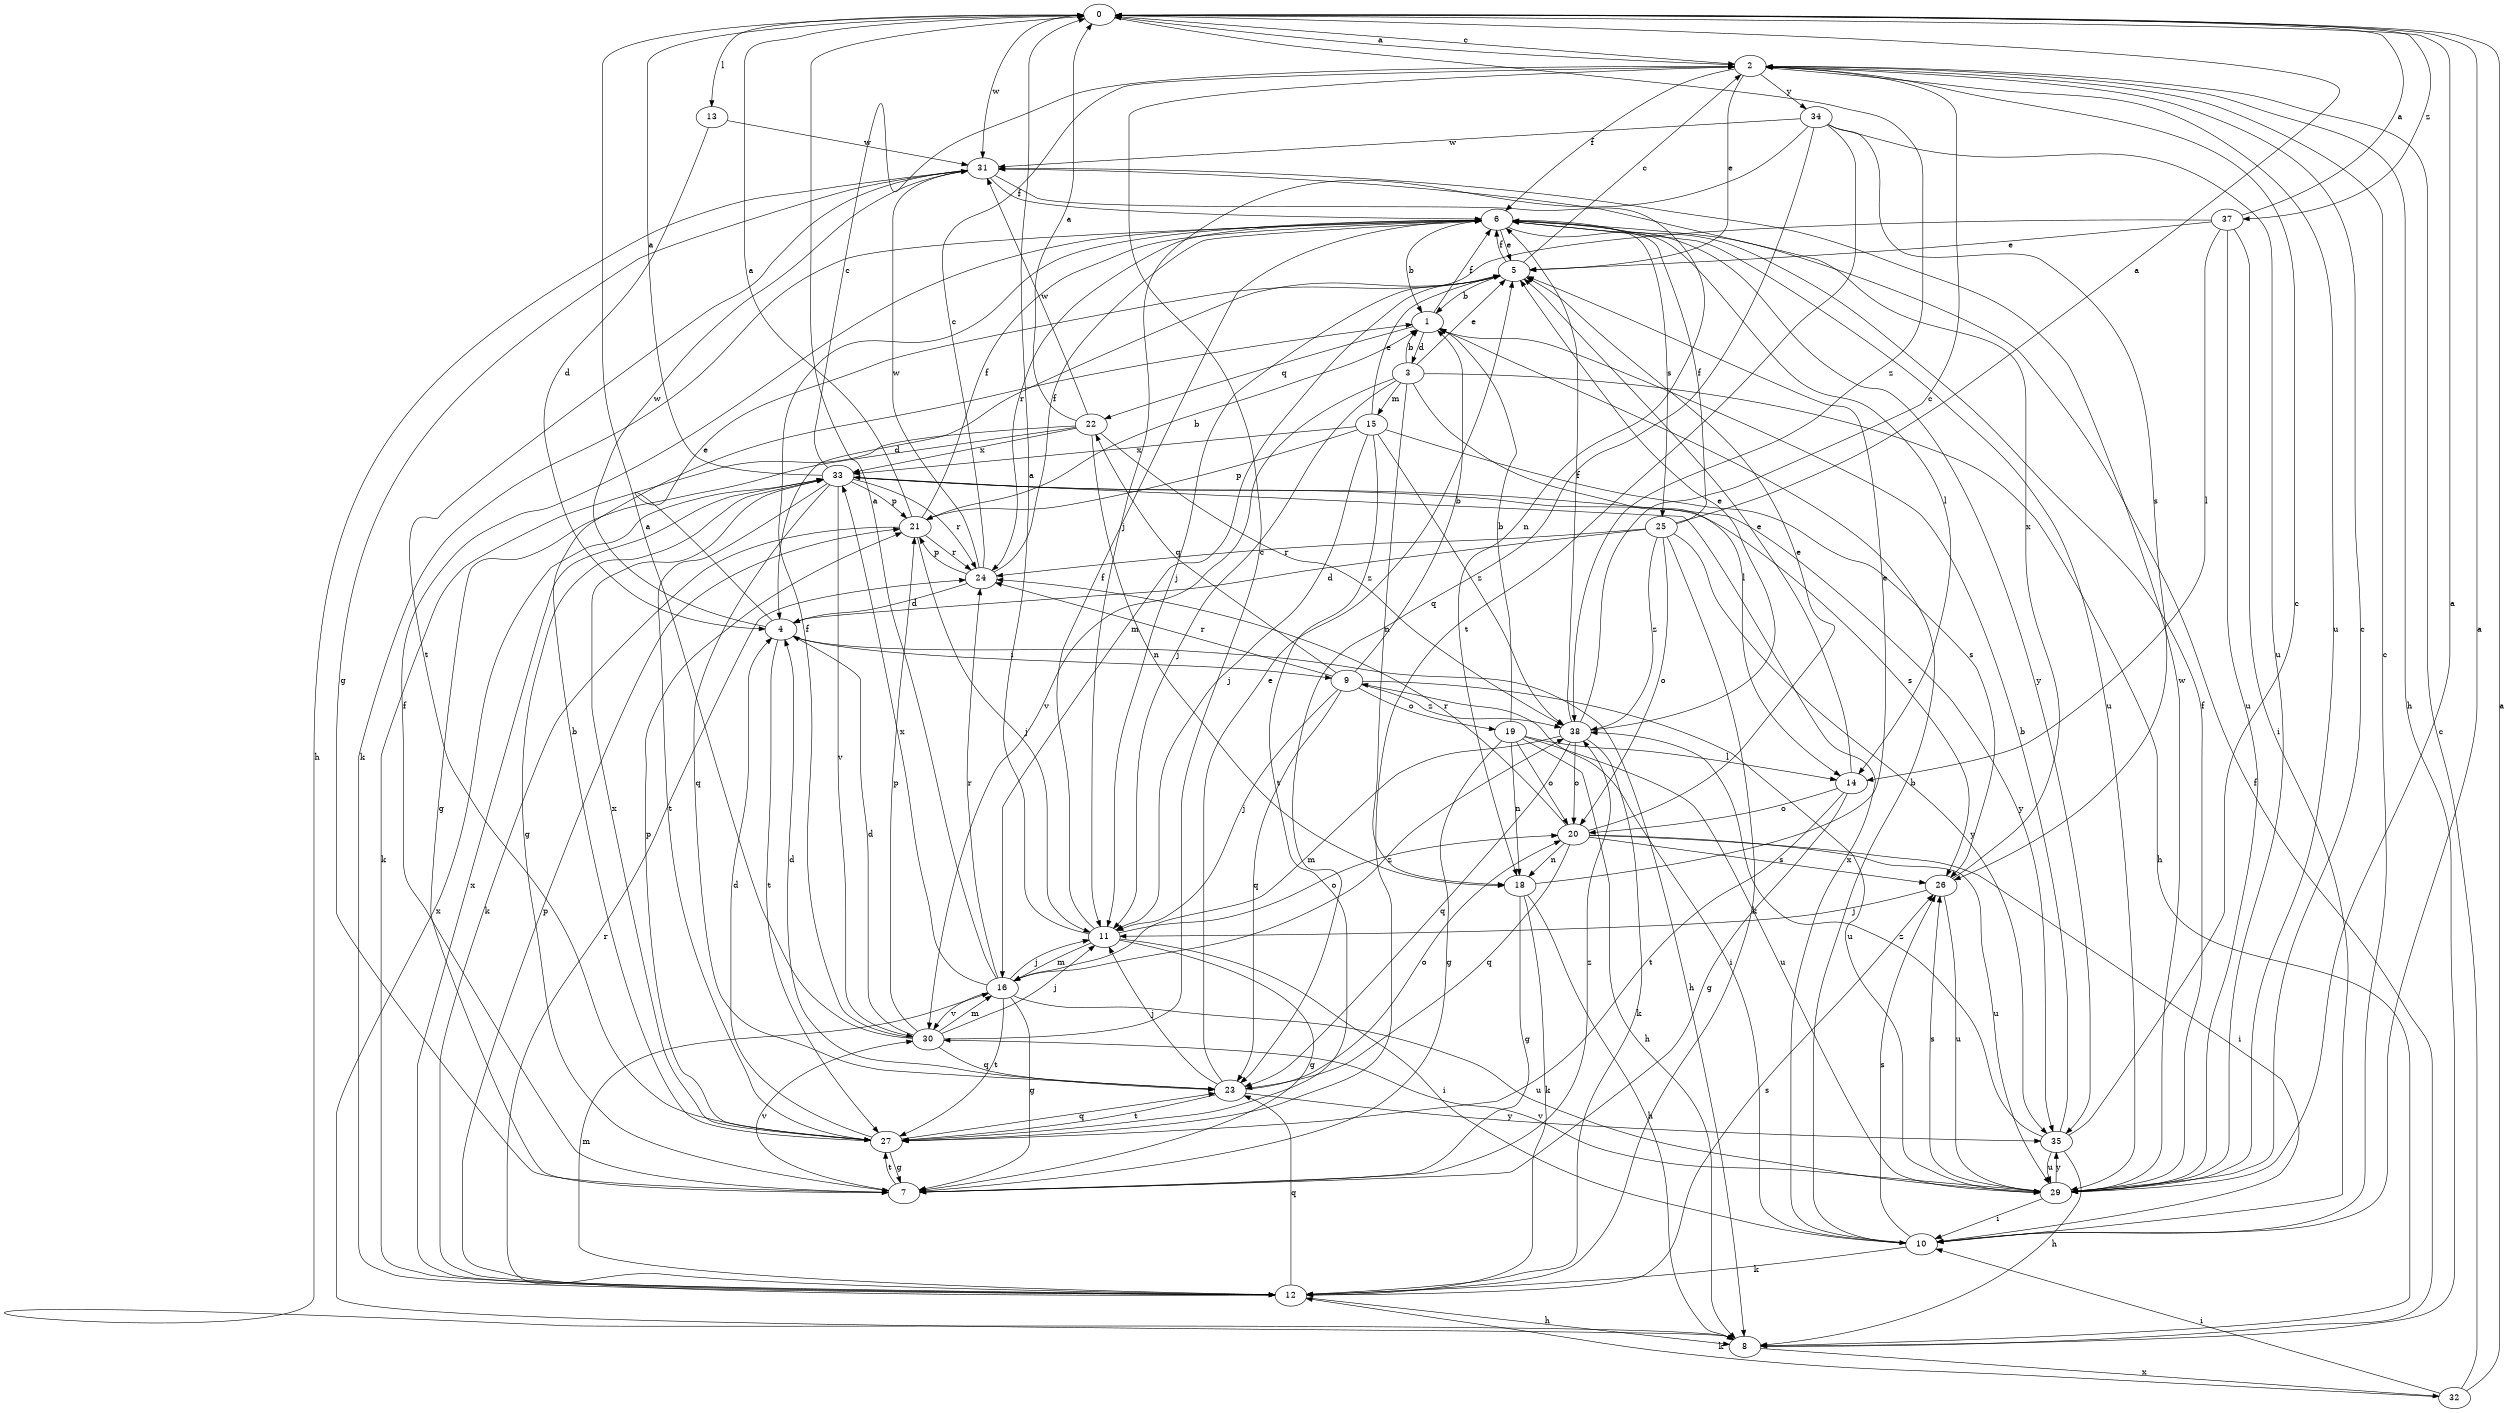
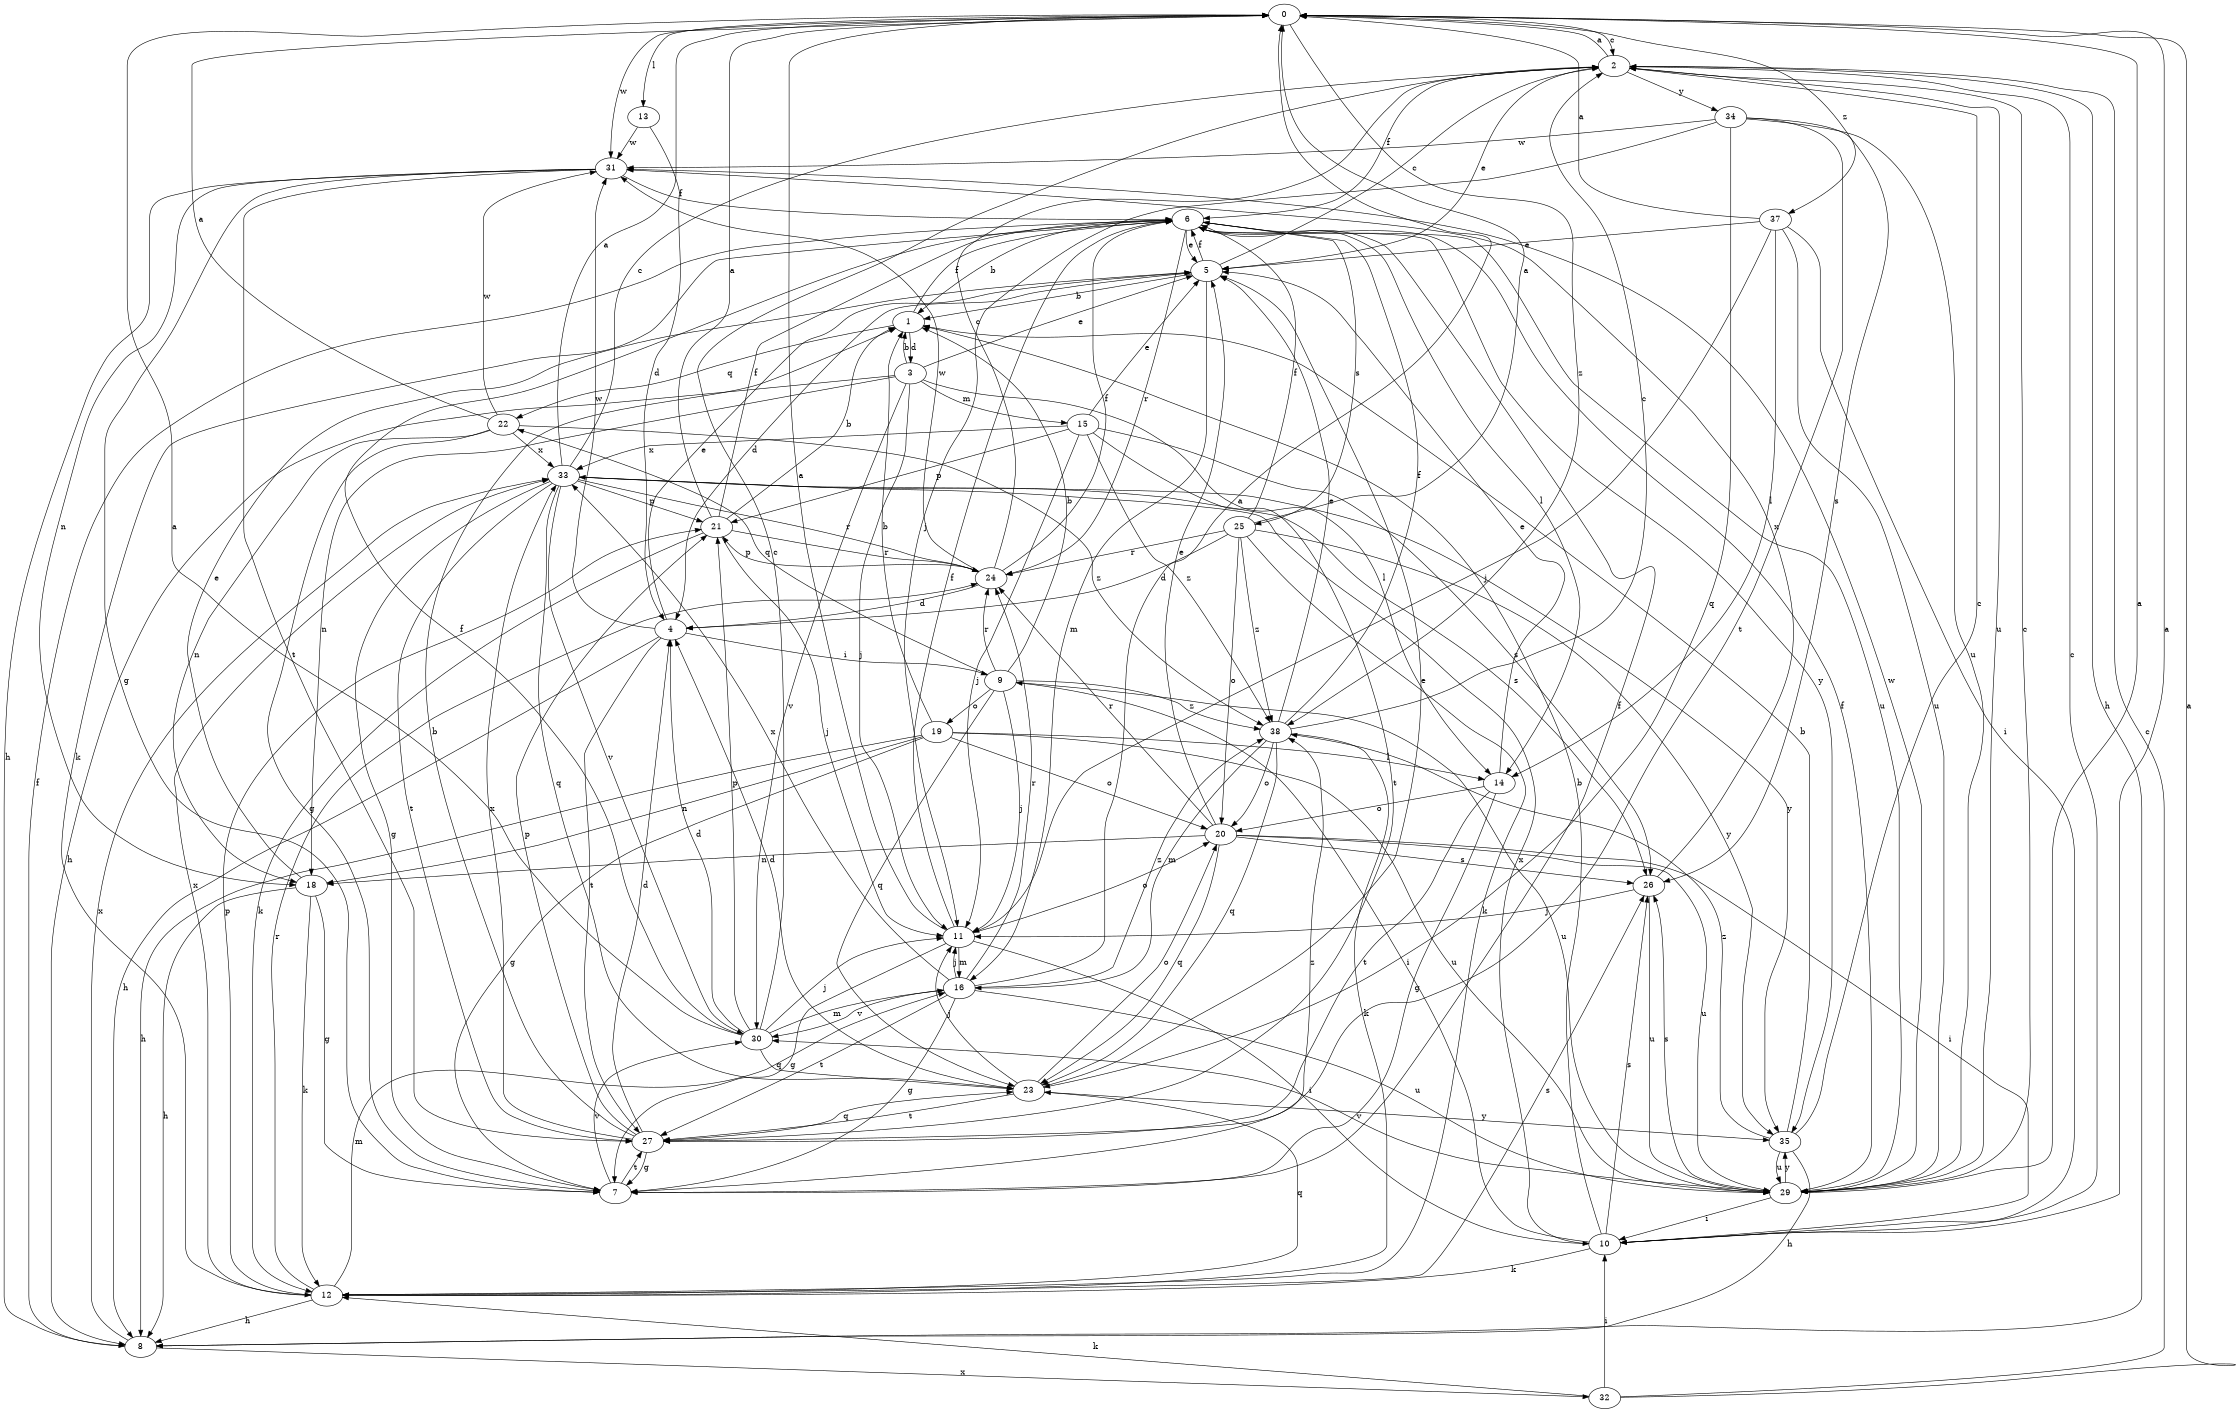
(381, 1030) -> none
